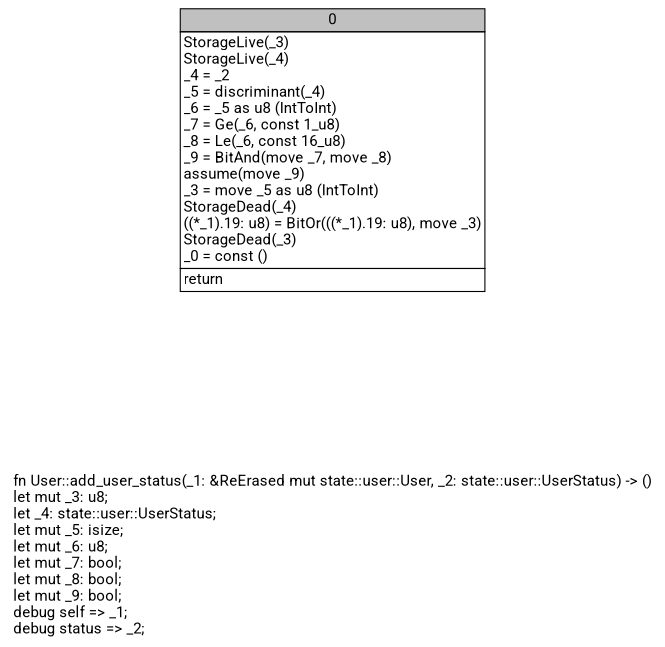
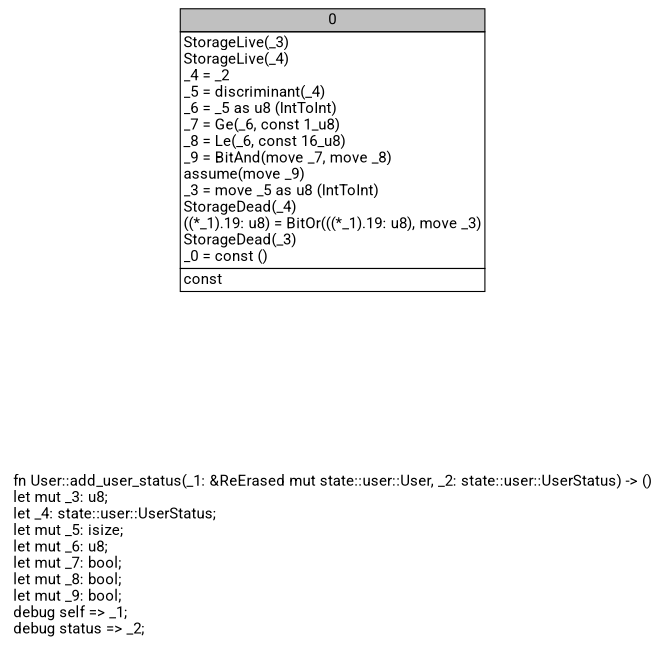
(204, 279) -> (203, 279)
